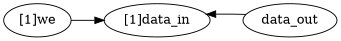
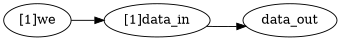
(231, 14) -> (222, 27)
